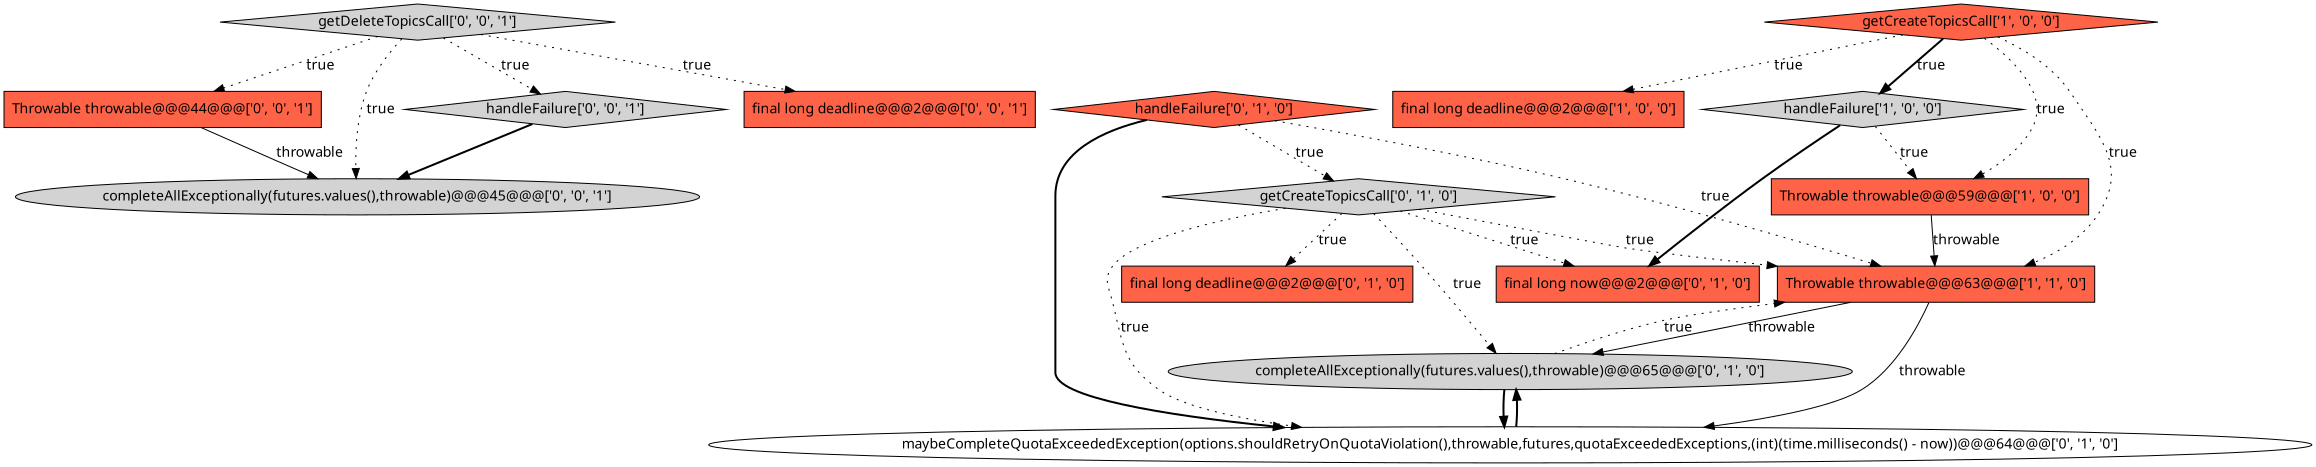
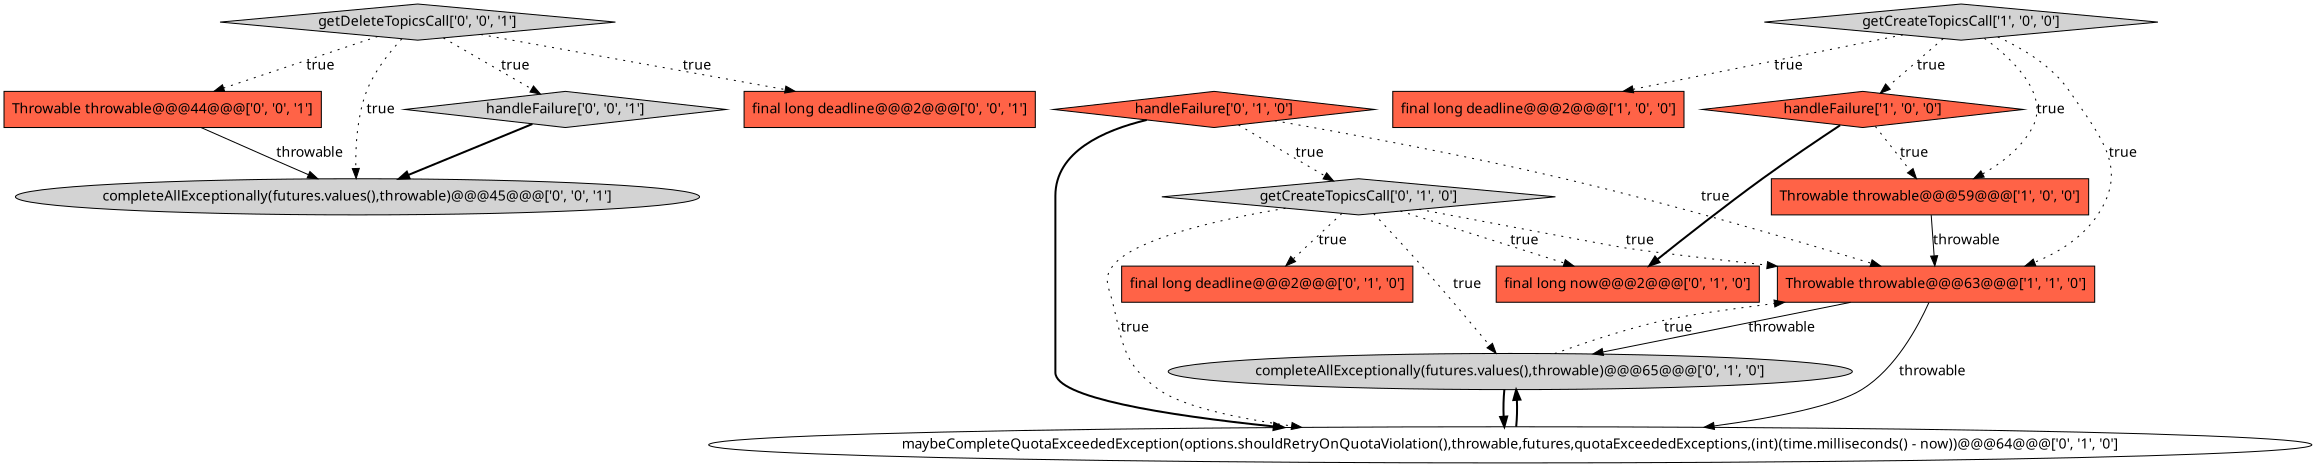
(1961, 22) -> (1961, 22)
(1916, 62) -> (1916, 62)
(1863, 109) -> (1863, 109)
